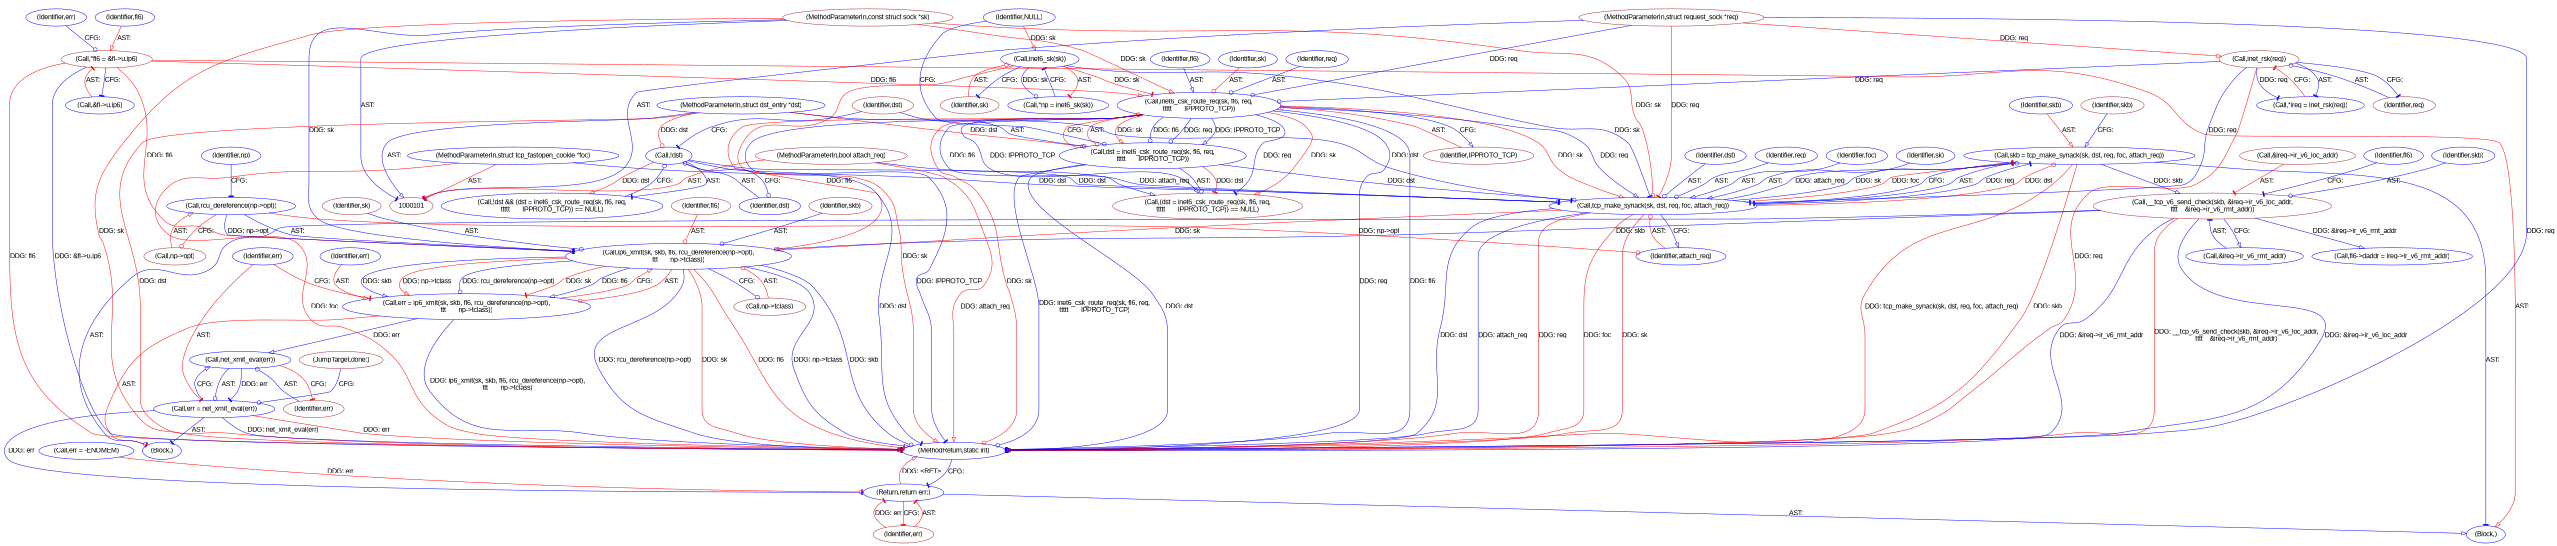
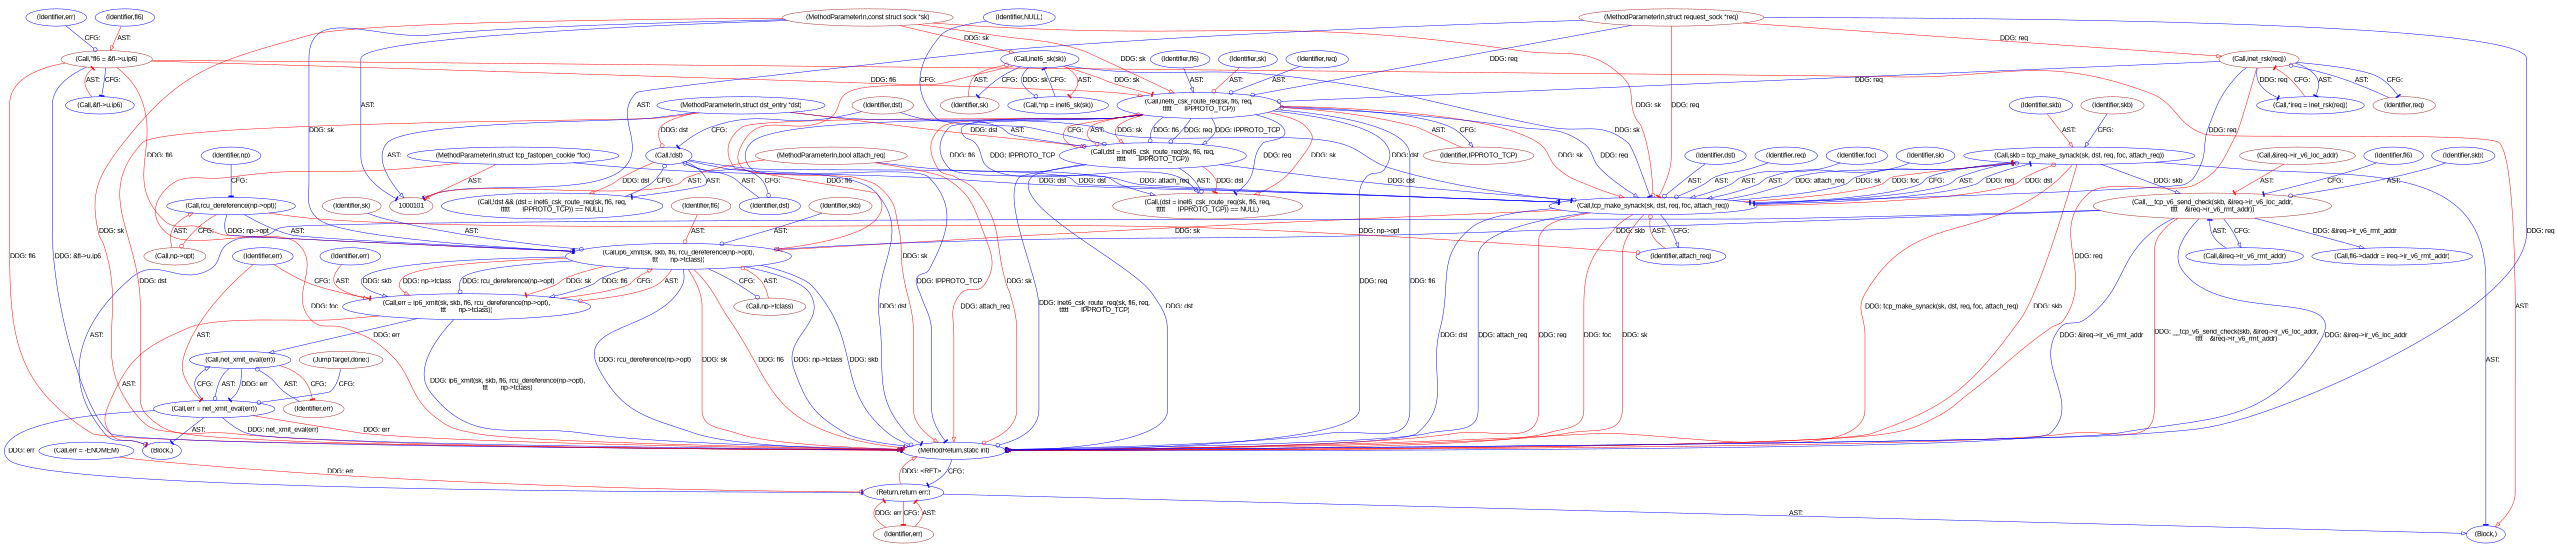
(1028, 36) -> (955, 39)
(462, 181) -> (462, 181)
